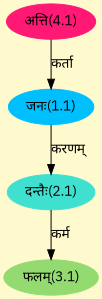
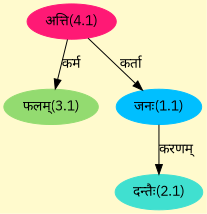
(51, 230) -> (63, 59)
